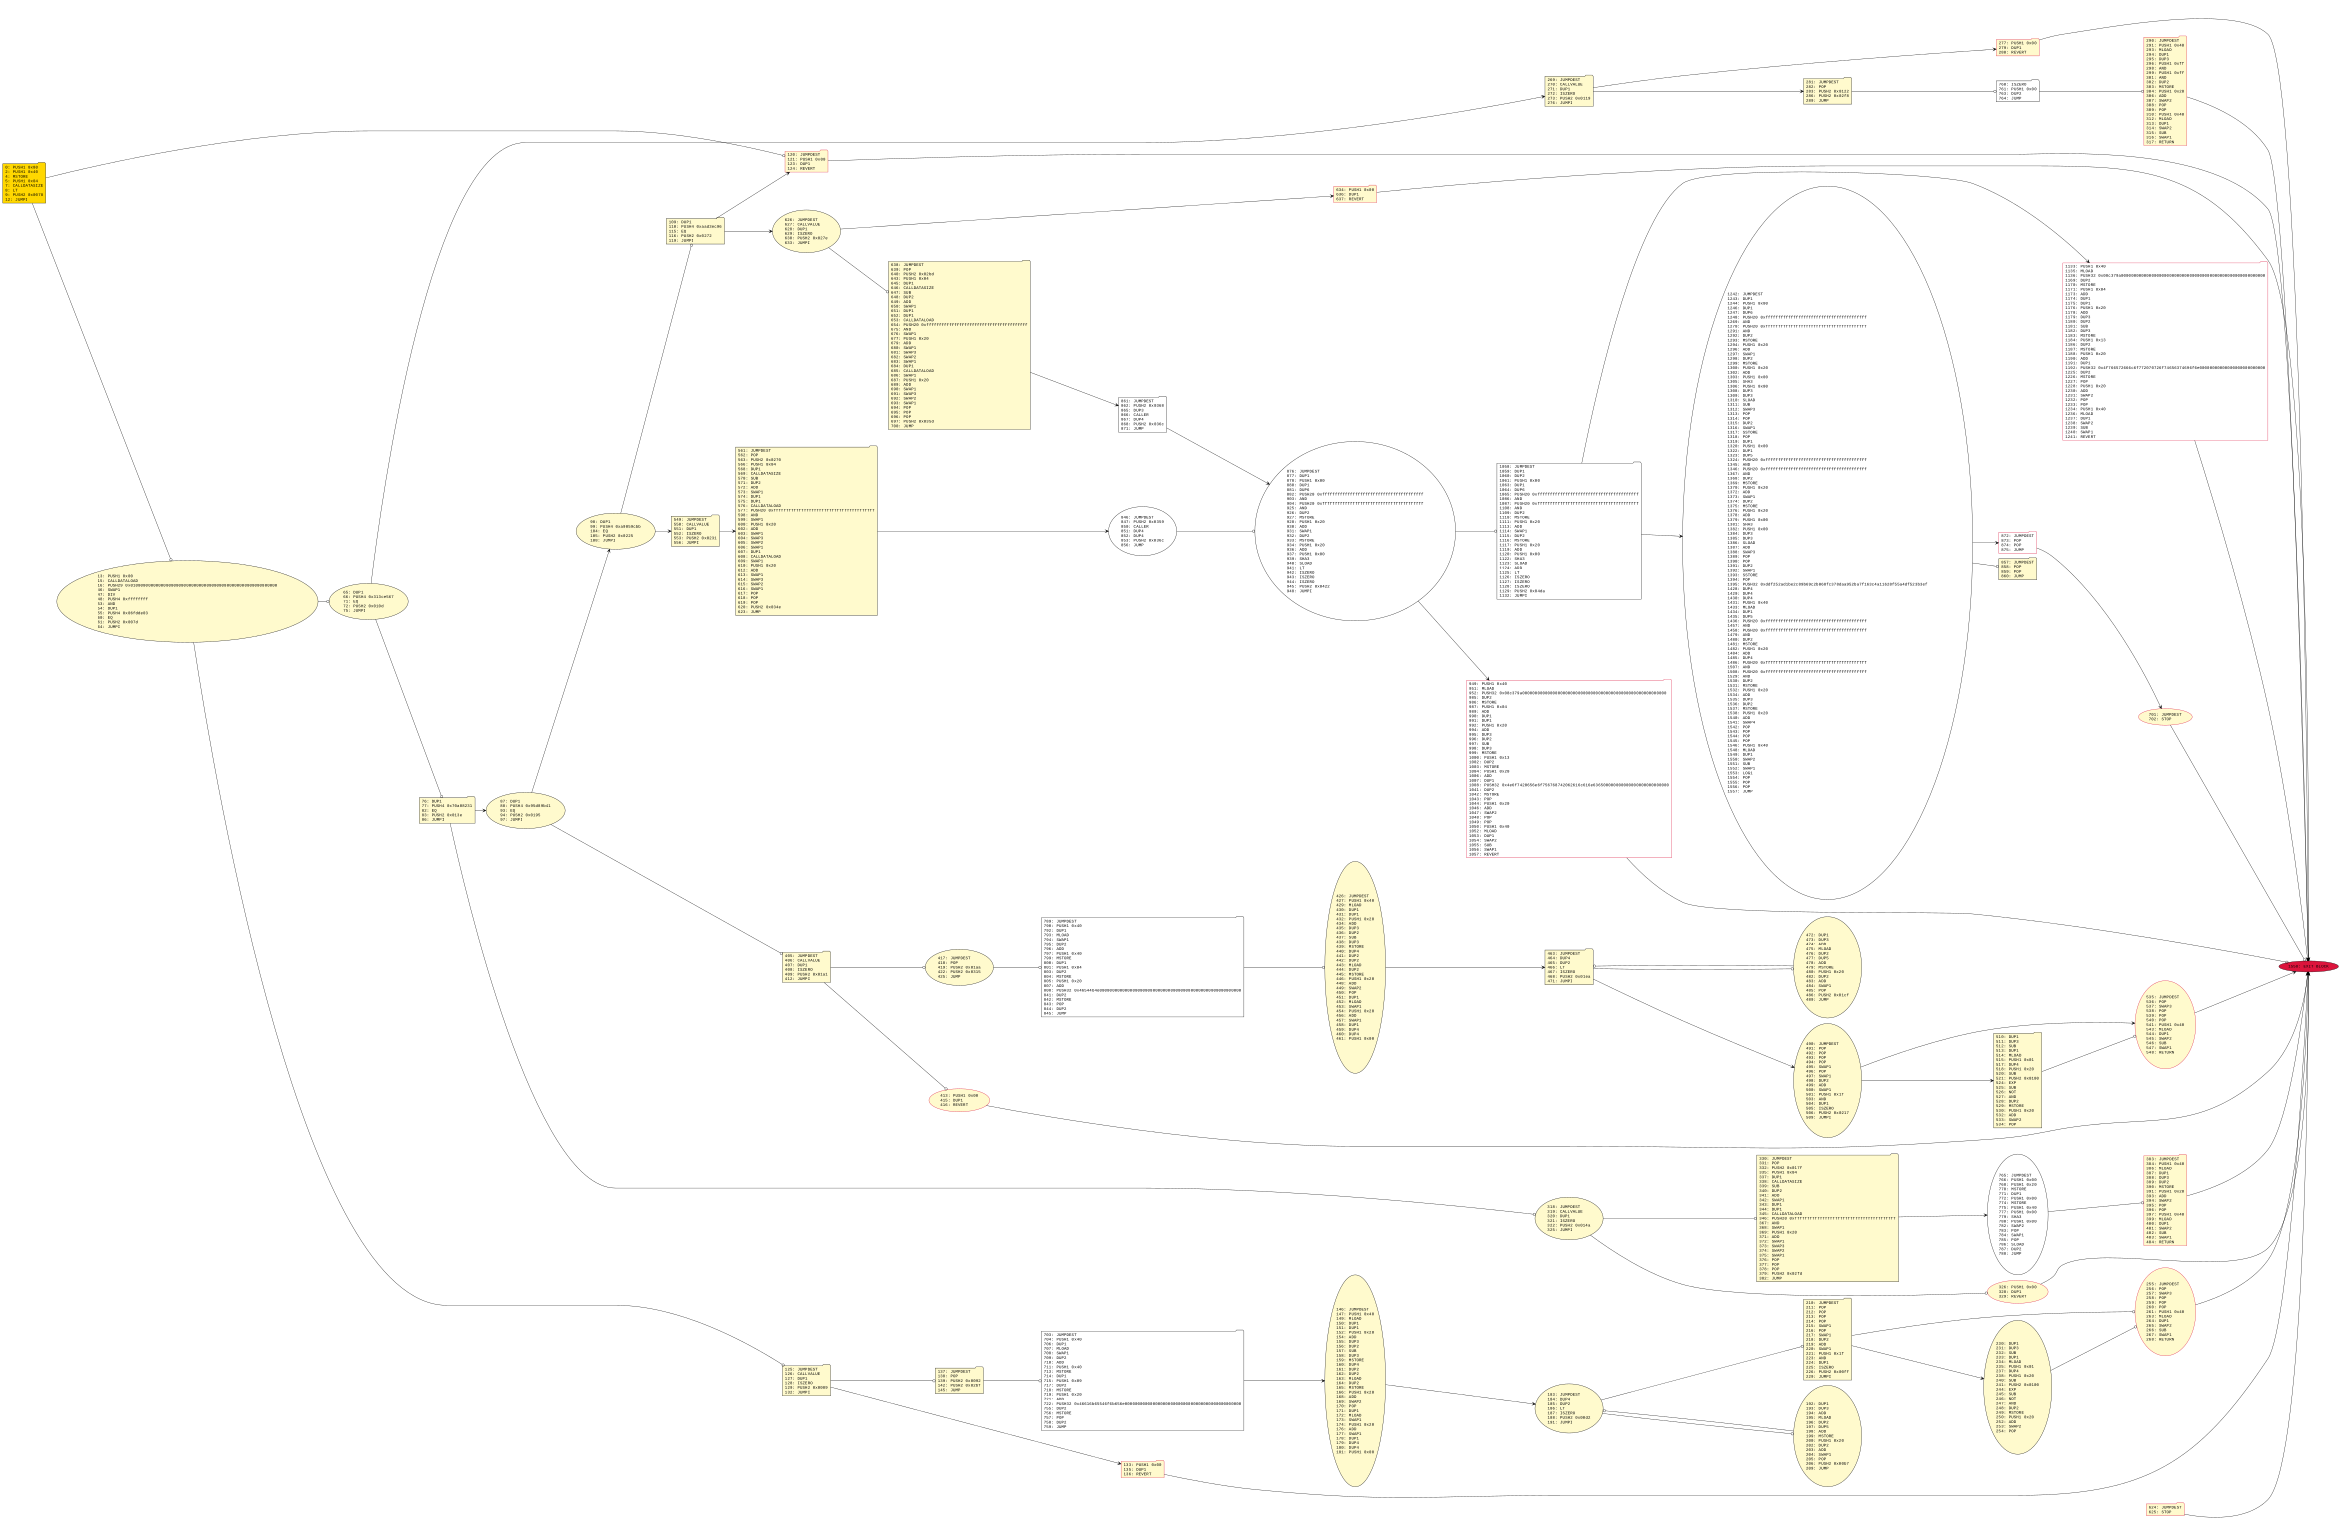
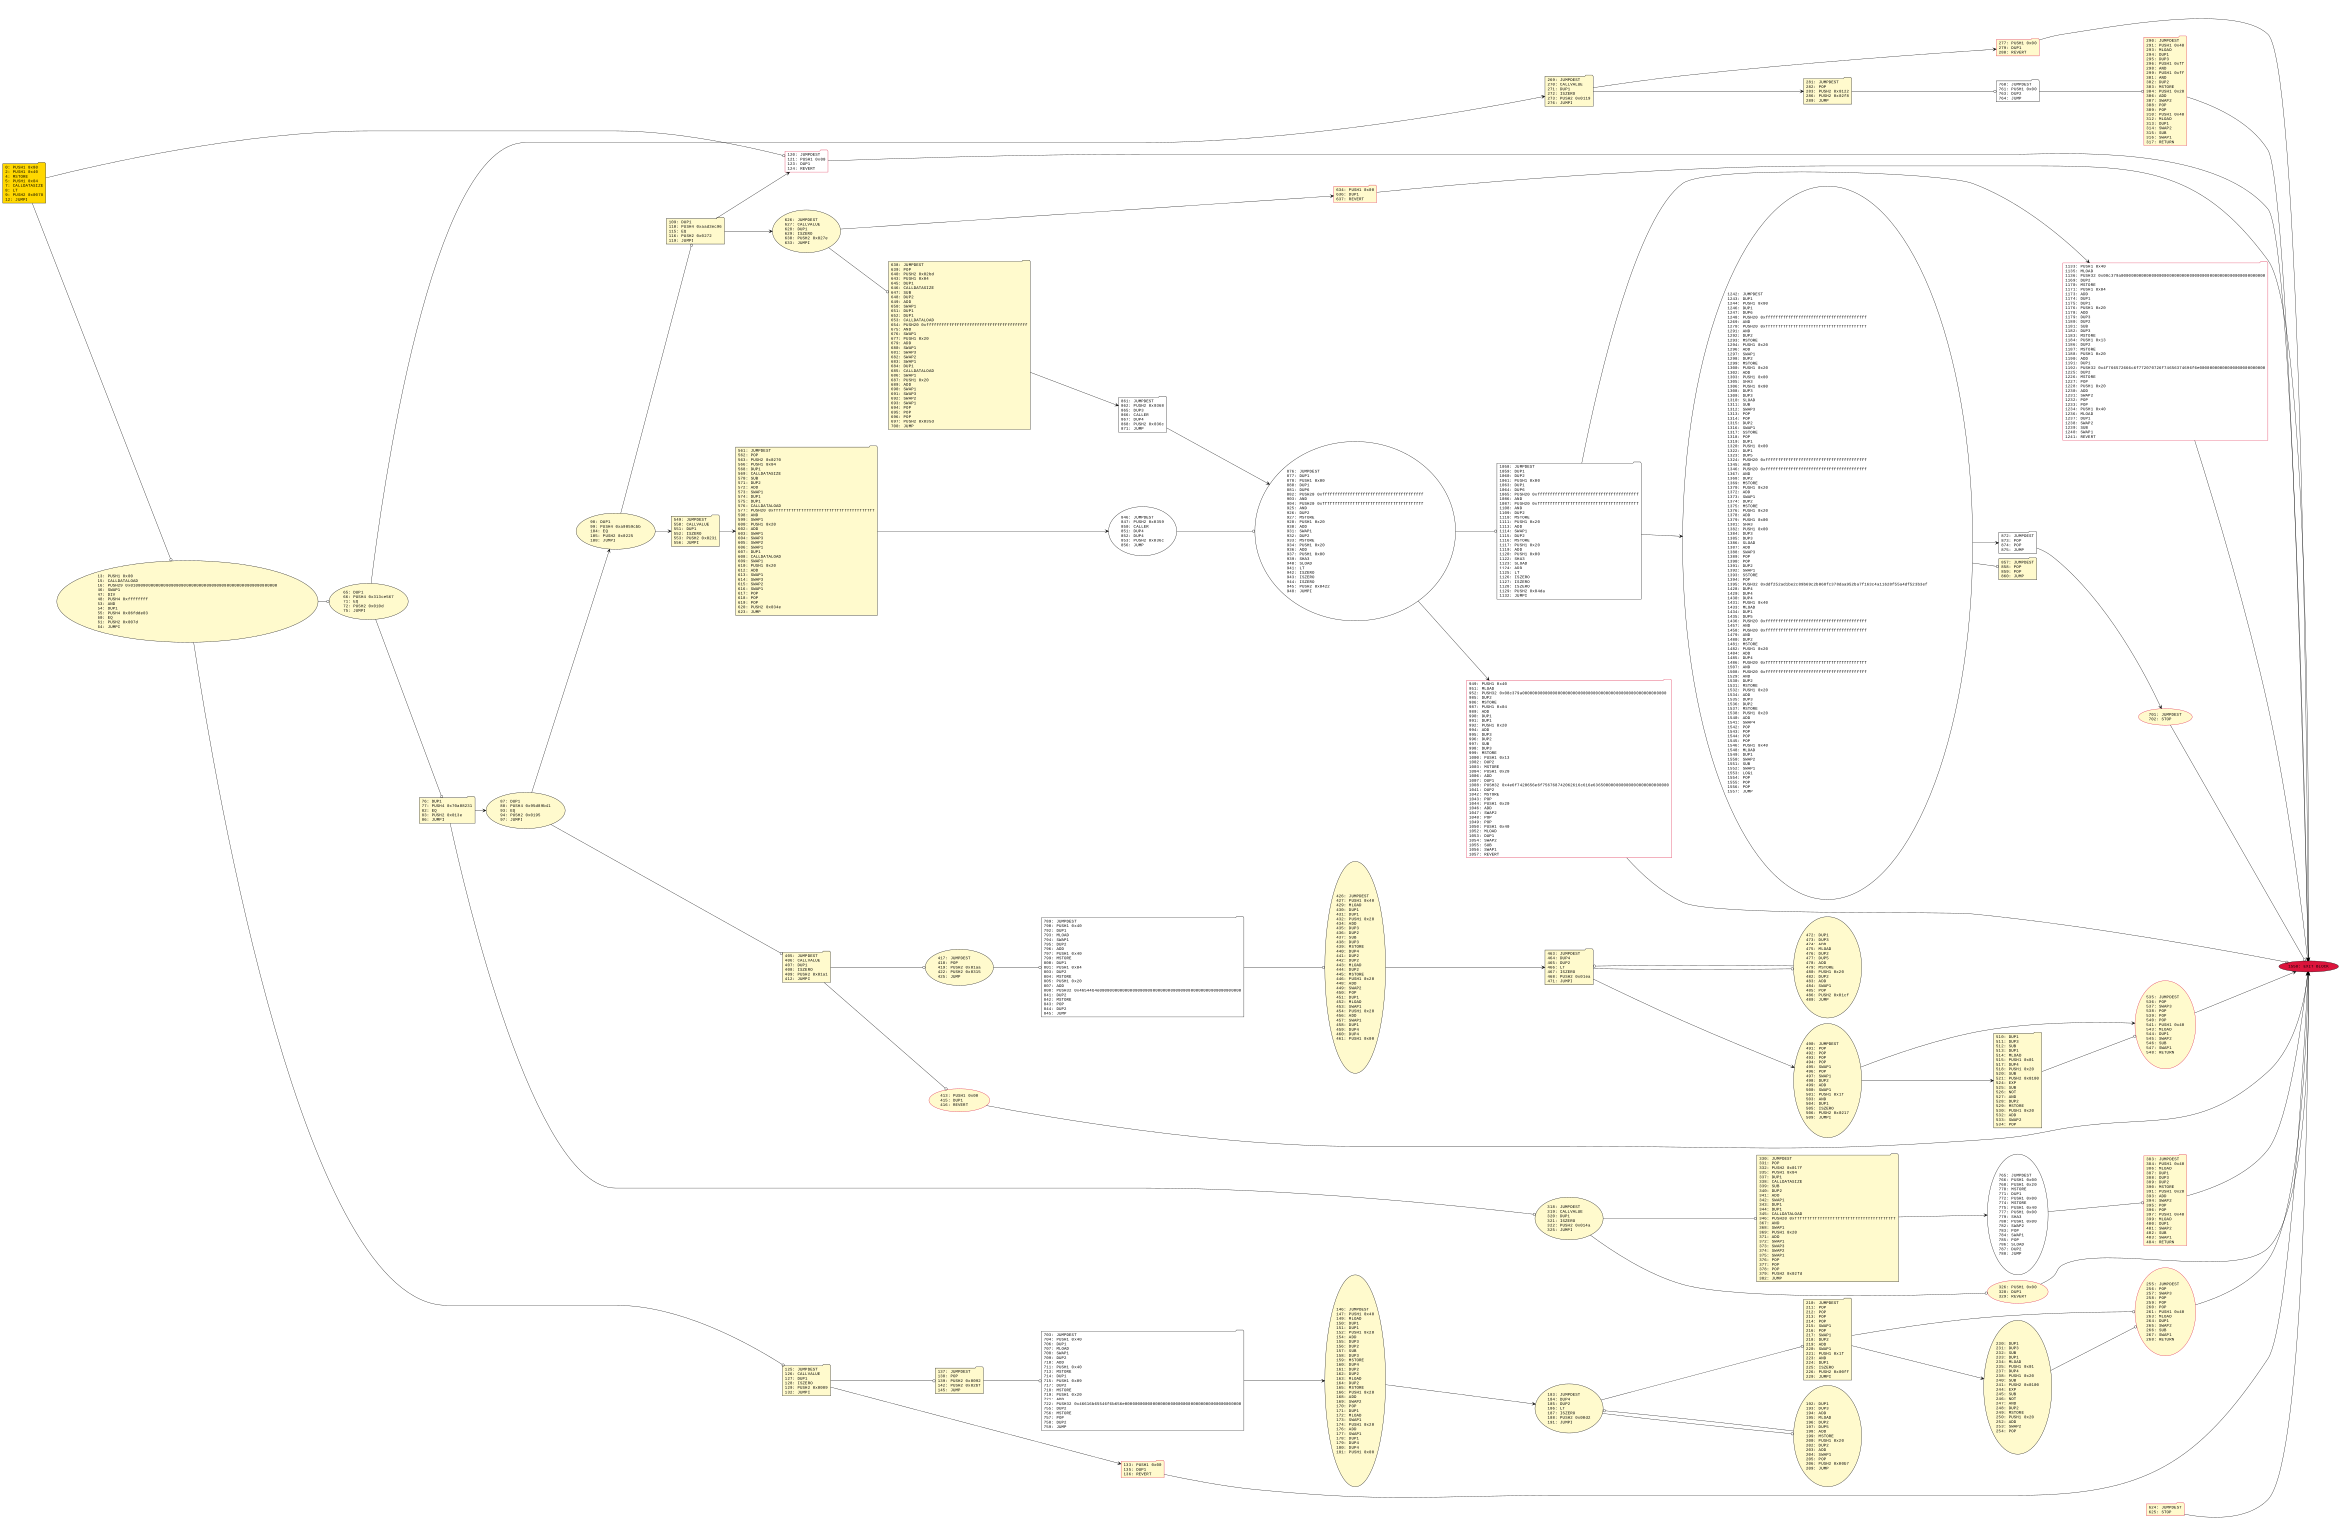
(2018, 91) -> (2018, 91)
(806, 162) -> (806, 162)
(2018, 543) -> (2018, 543)
